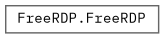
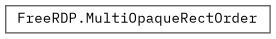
(82, 19) -> (138, 19)
